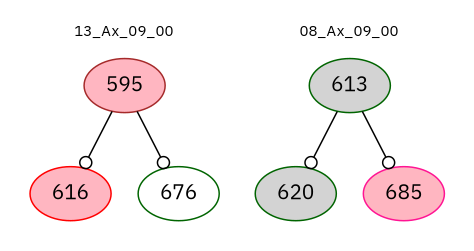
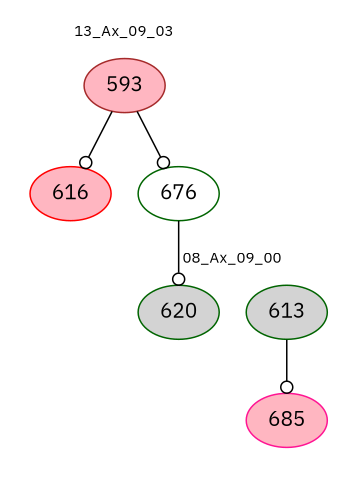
(125, 32) -> (125, 32)
(125, 86) -> (125, 86)
(326, 134) -> (179, 255)
